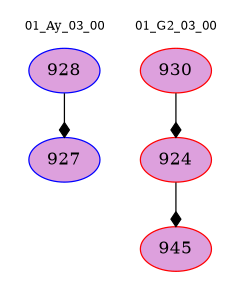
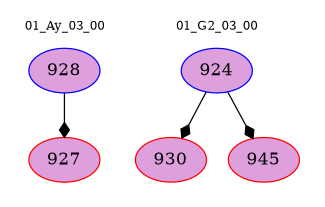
(176, 108) -> (198, 108)
(64, 160) -> (64, 160)
(176, 160) -> (217, 71)
